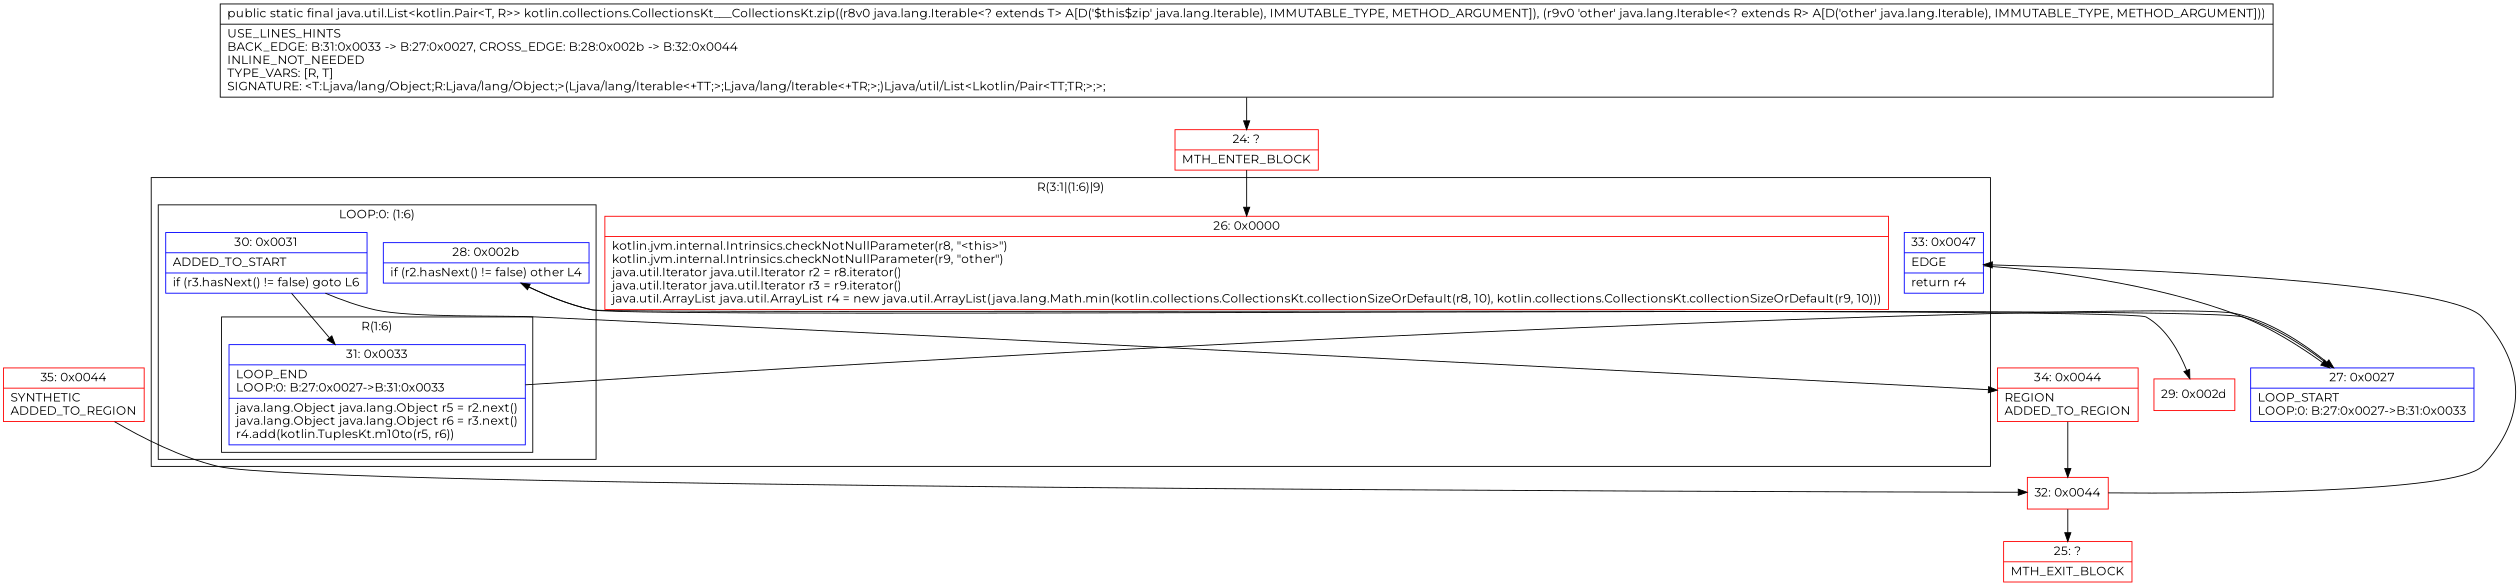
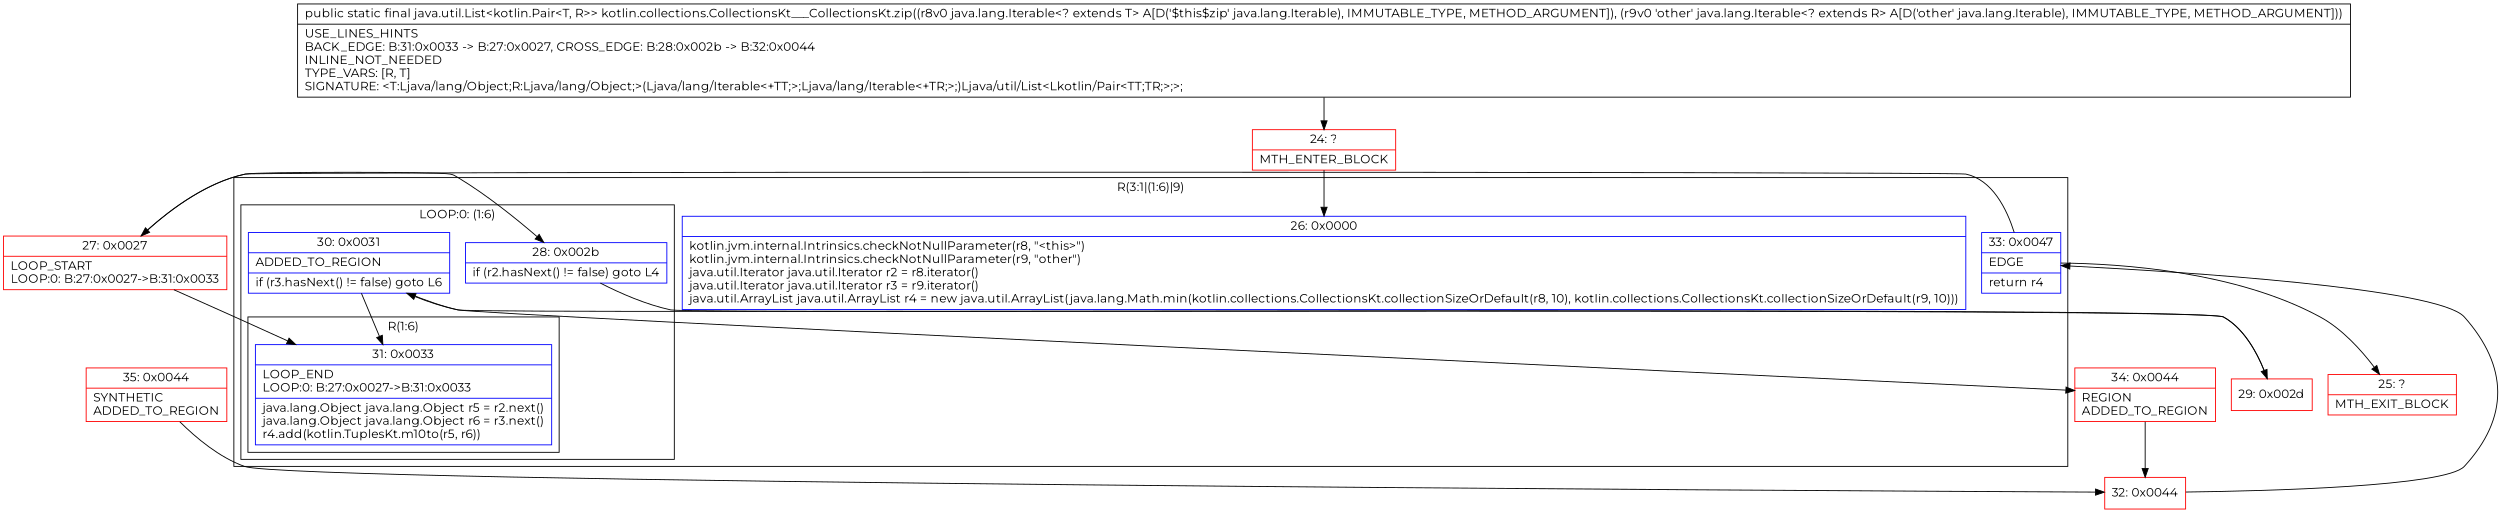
(230, 262) -> (319, 262)
(1247, 263) -> (1324, 263)
(486, 273) -> (566, 273)
none -> (1357, 311)
(1432, 334) -> (228, 314)
(2362, 395) -> (115, 263)
(2068, 521) -> (2230, 283)
